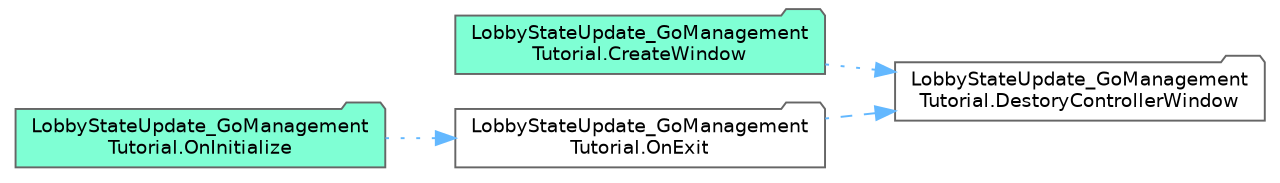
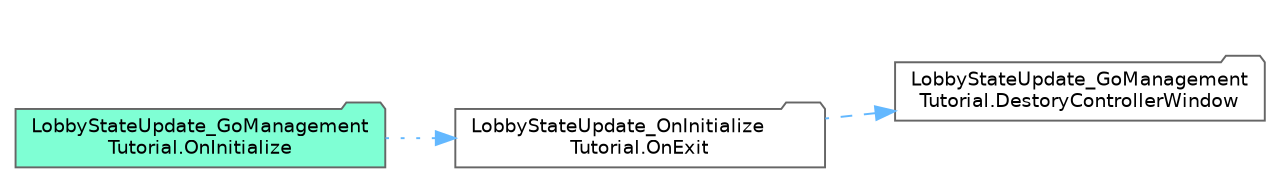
(640, 45) -> none
(640, 138) -> (640, 138)
